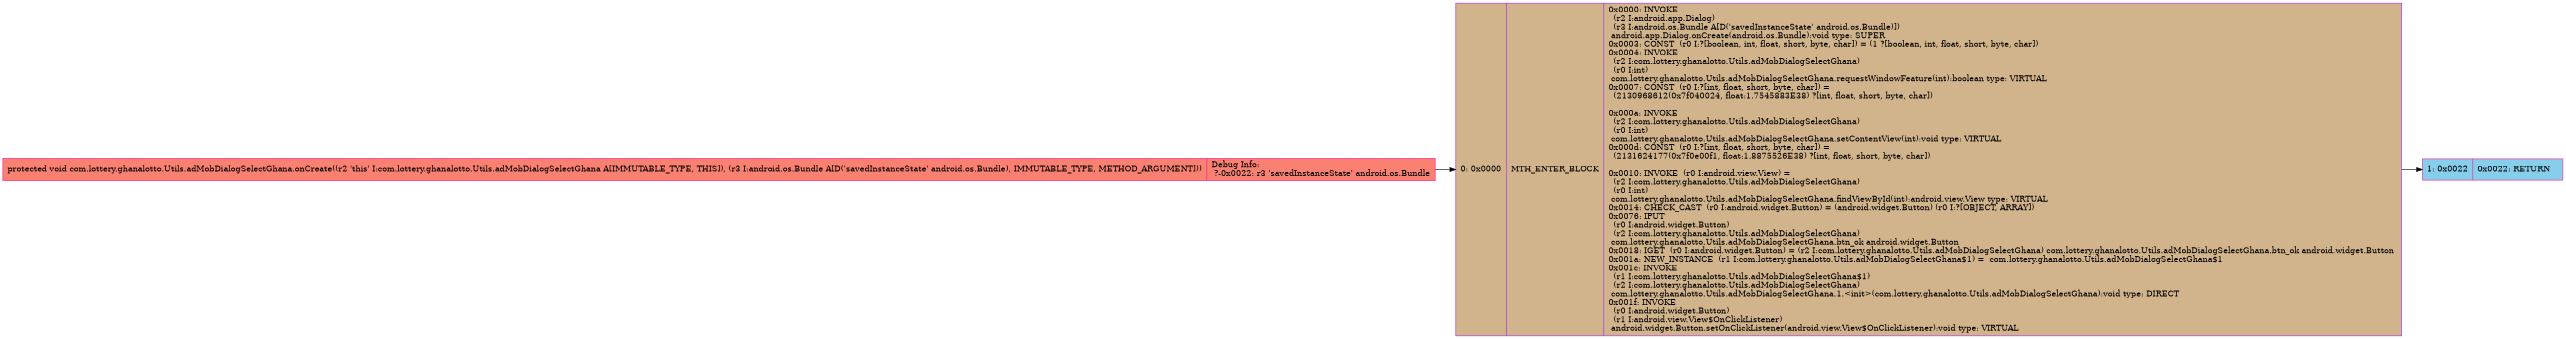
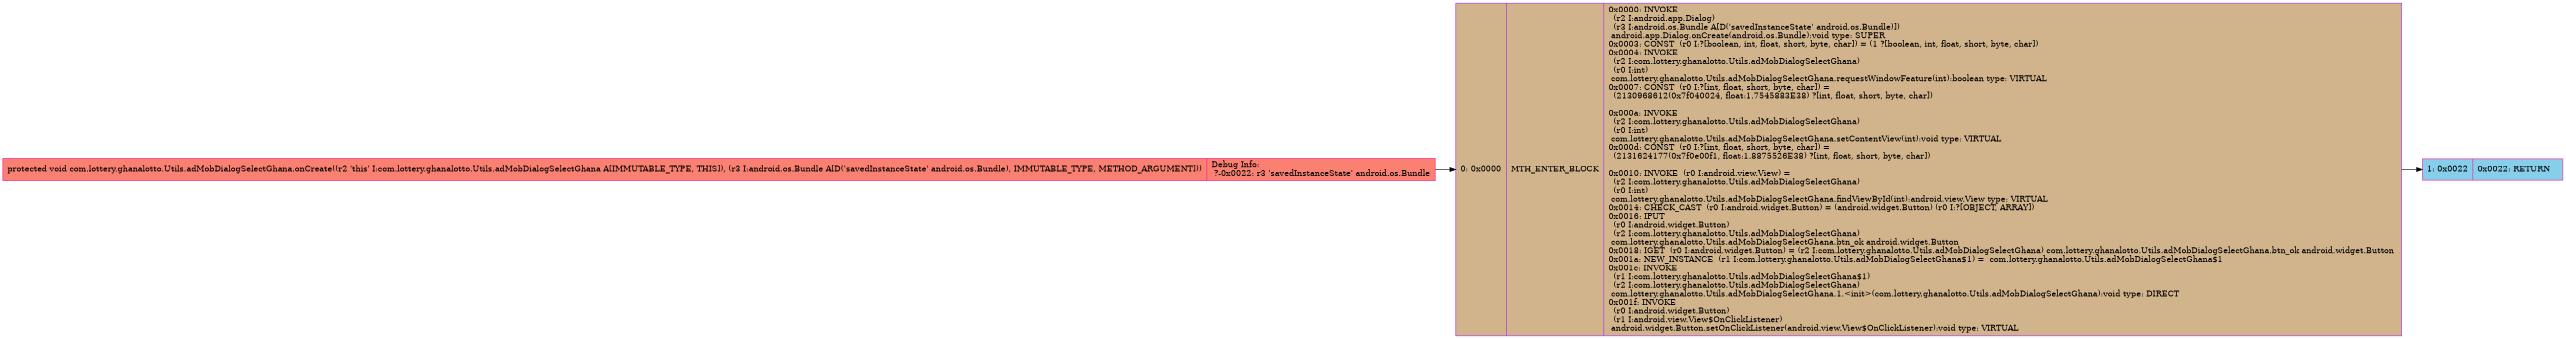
(1639, 217) -> (1639, 217)
